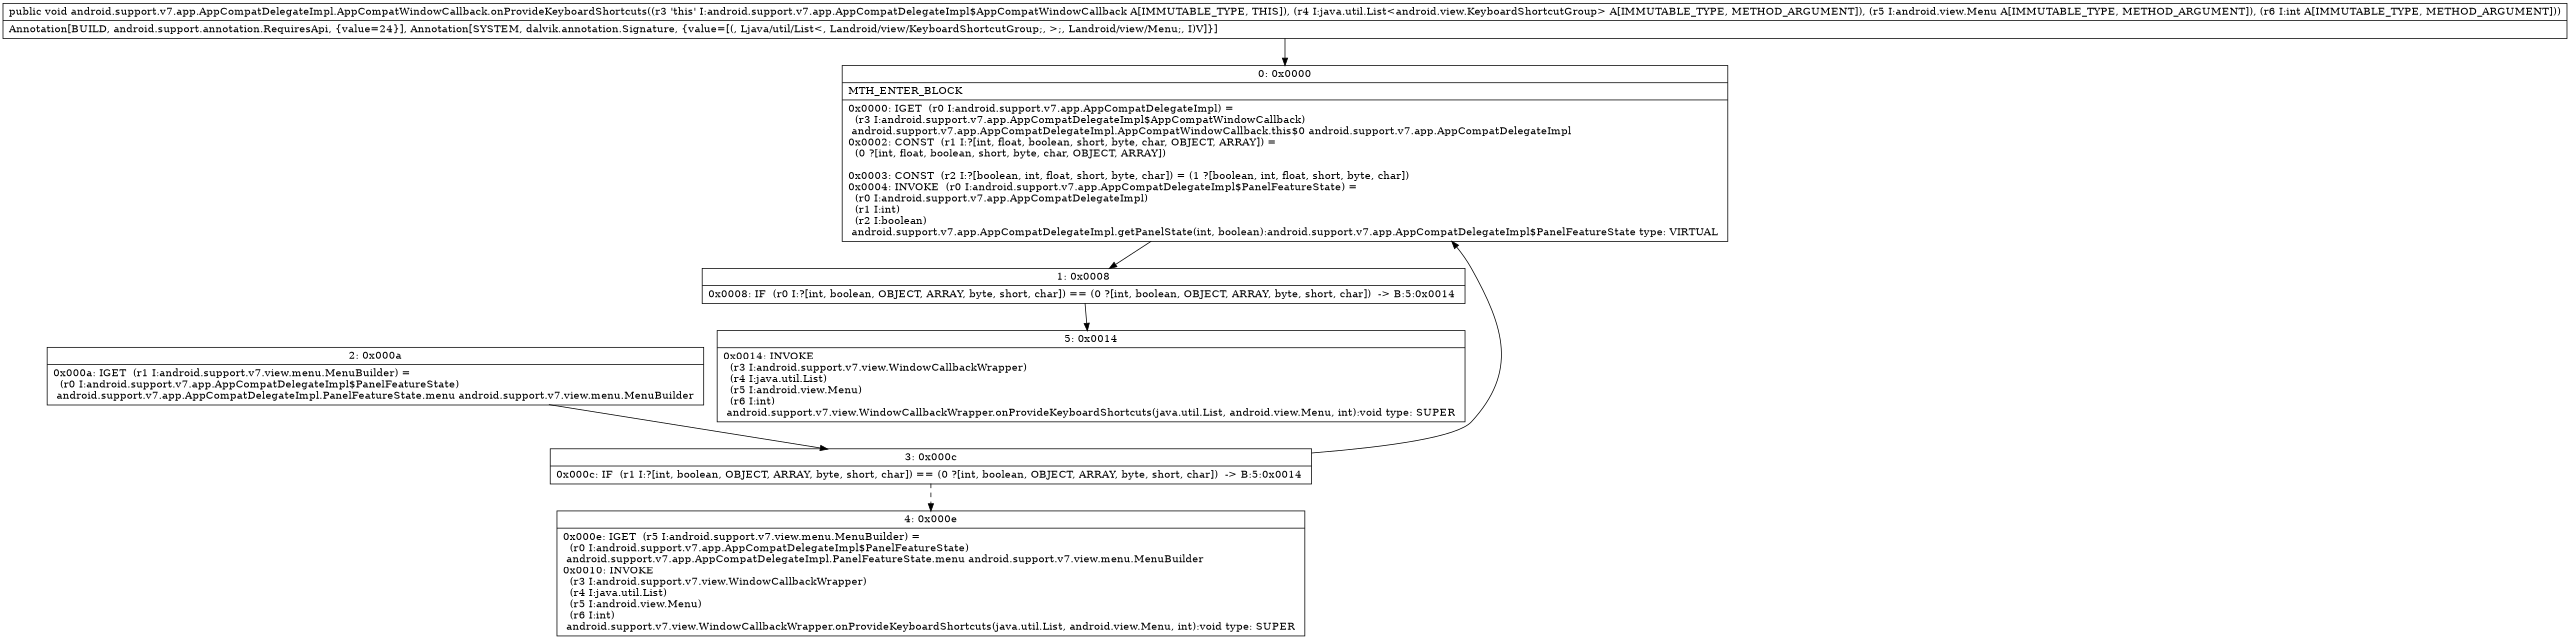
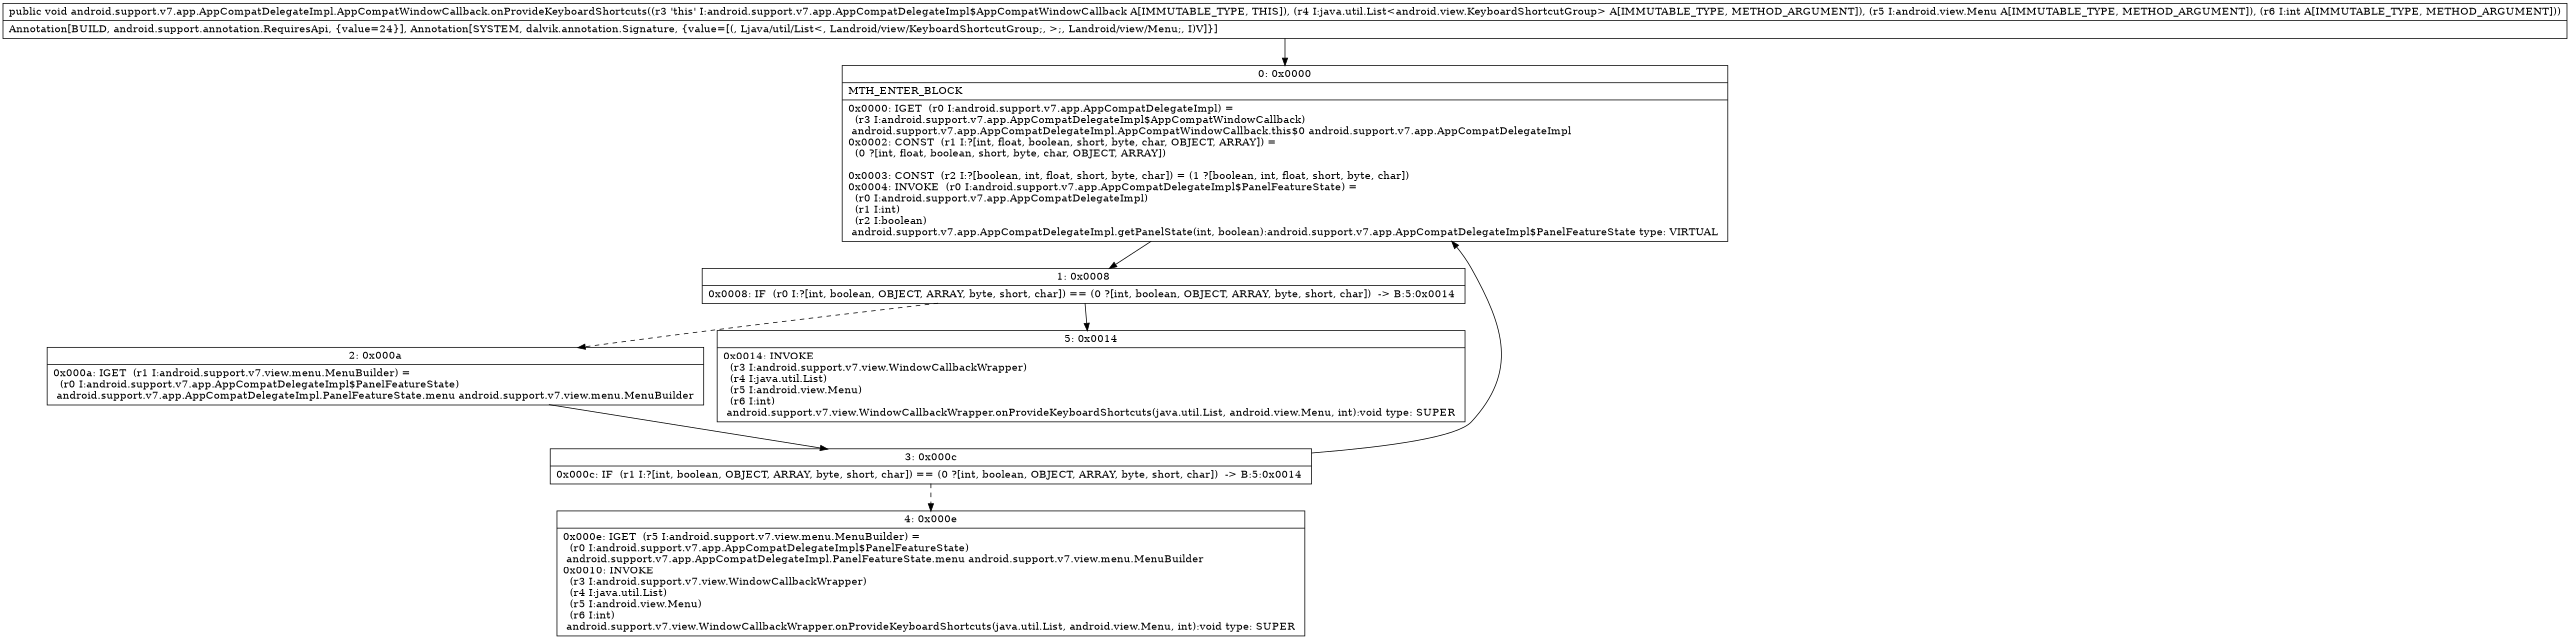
none -> (762, 324)
